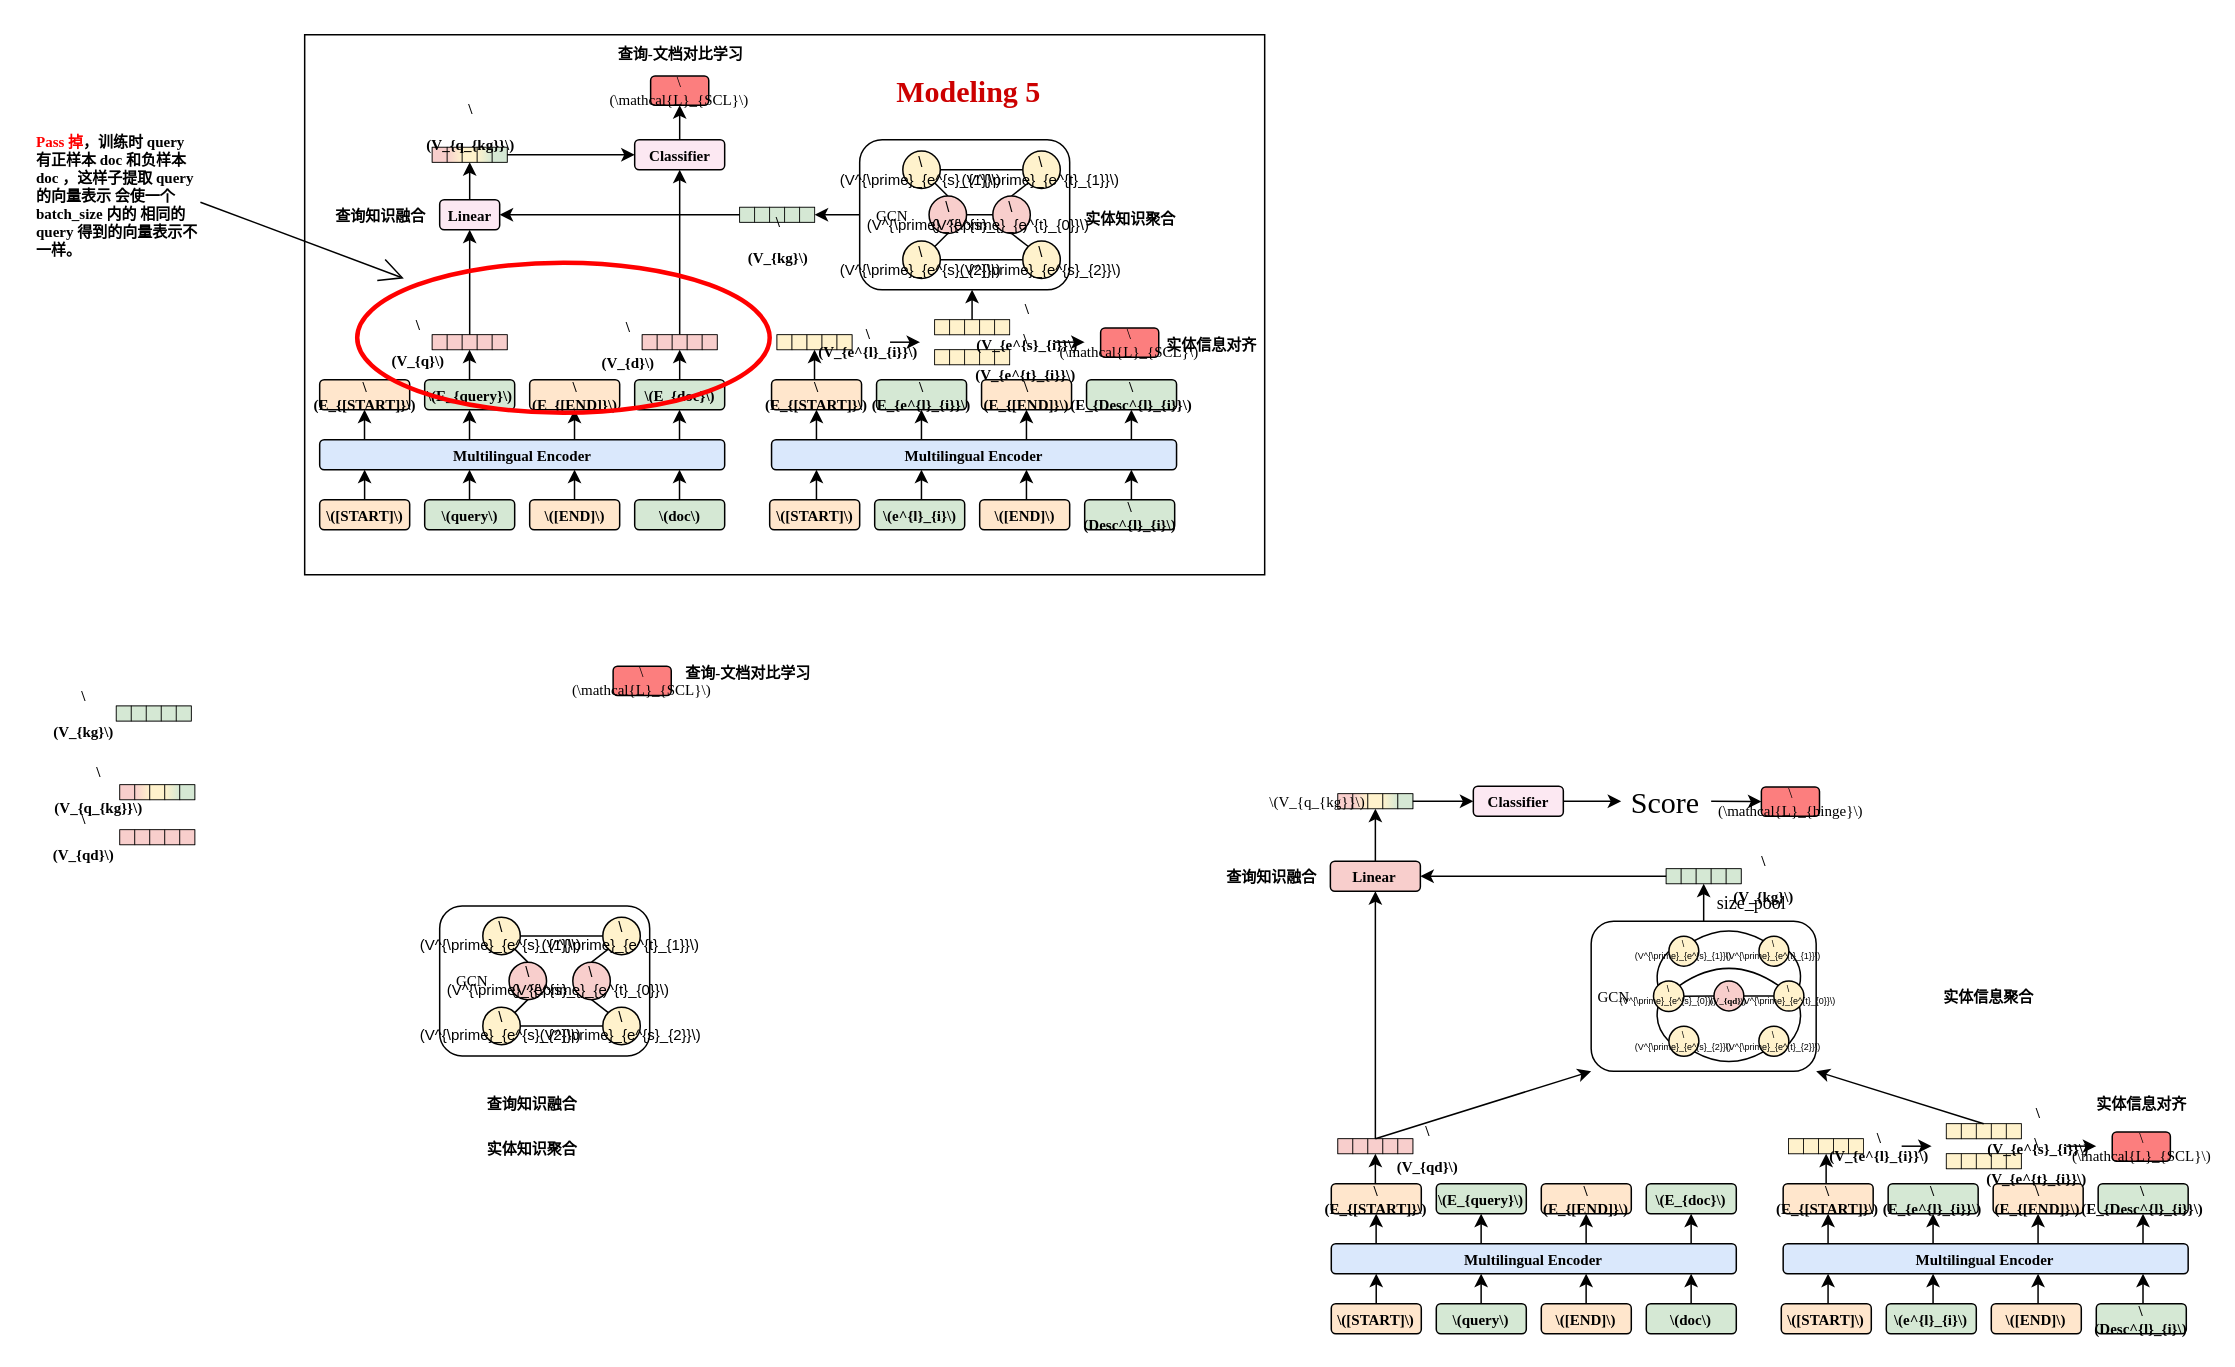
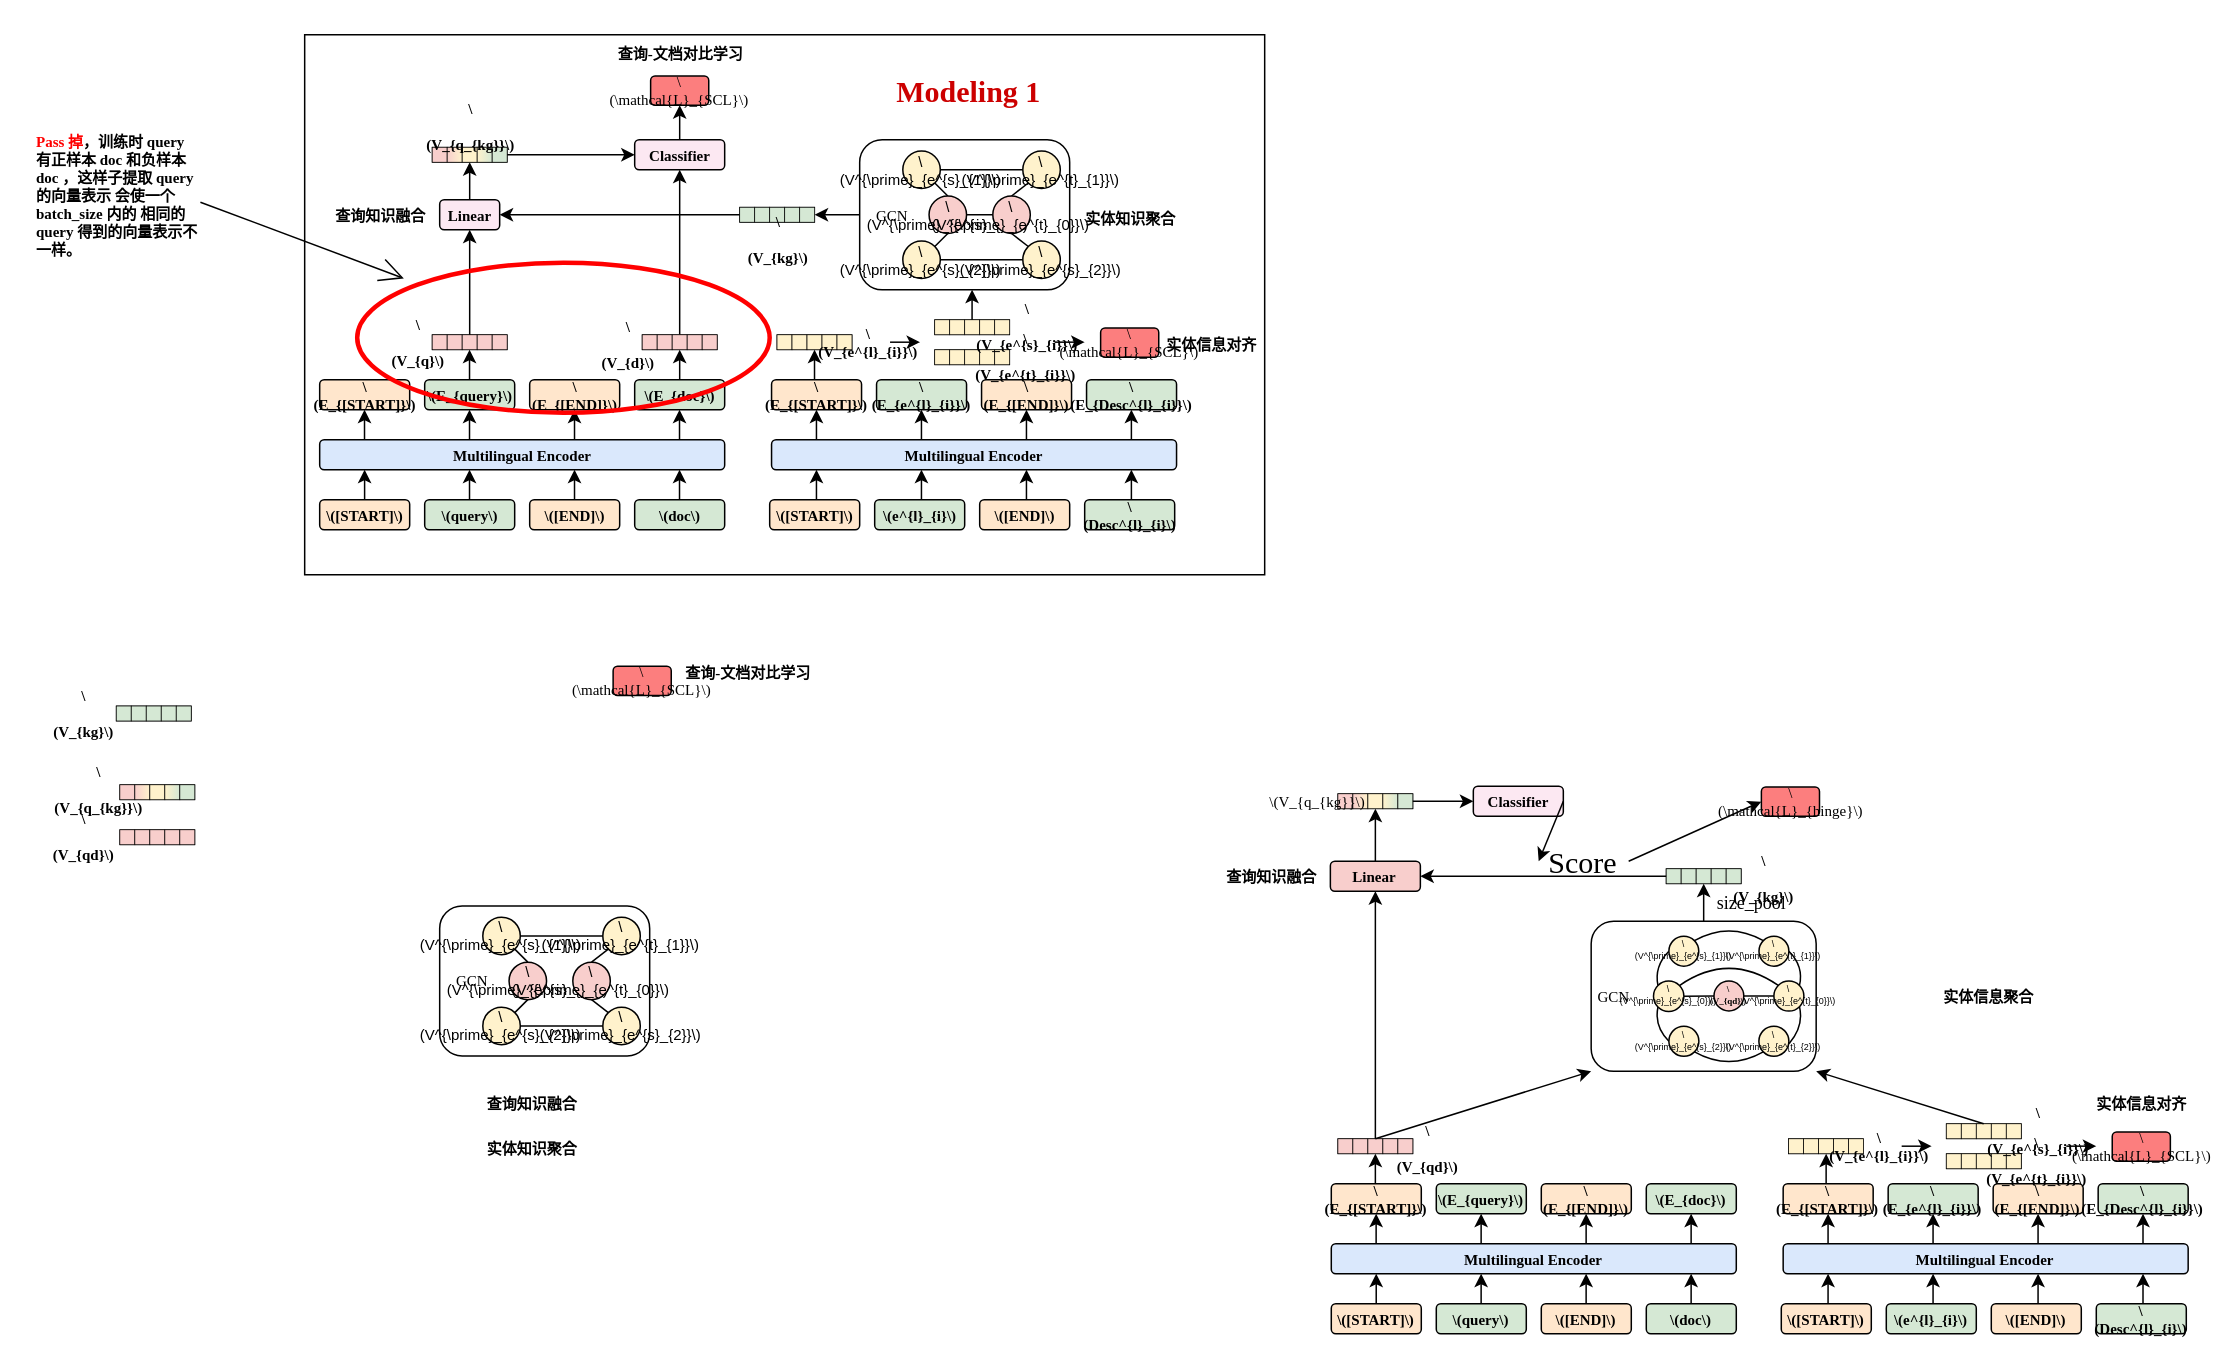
(969, 91) -> (969, 91)
(1666, 801) -> (1584, 861)
